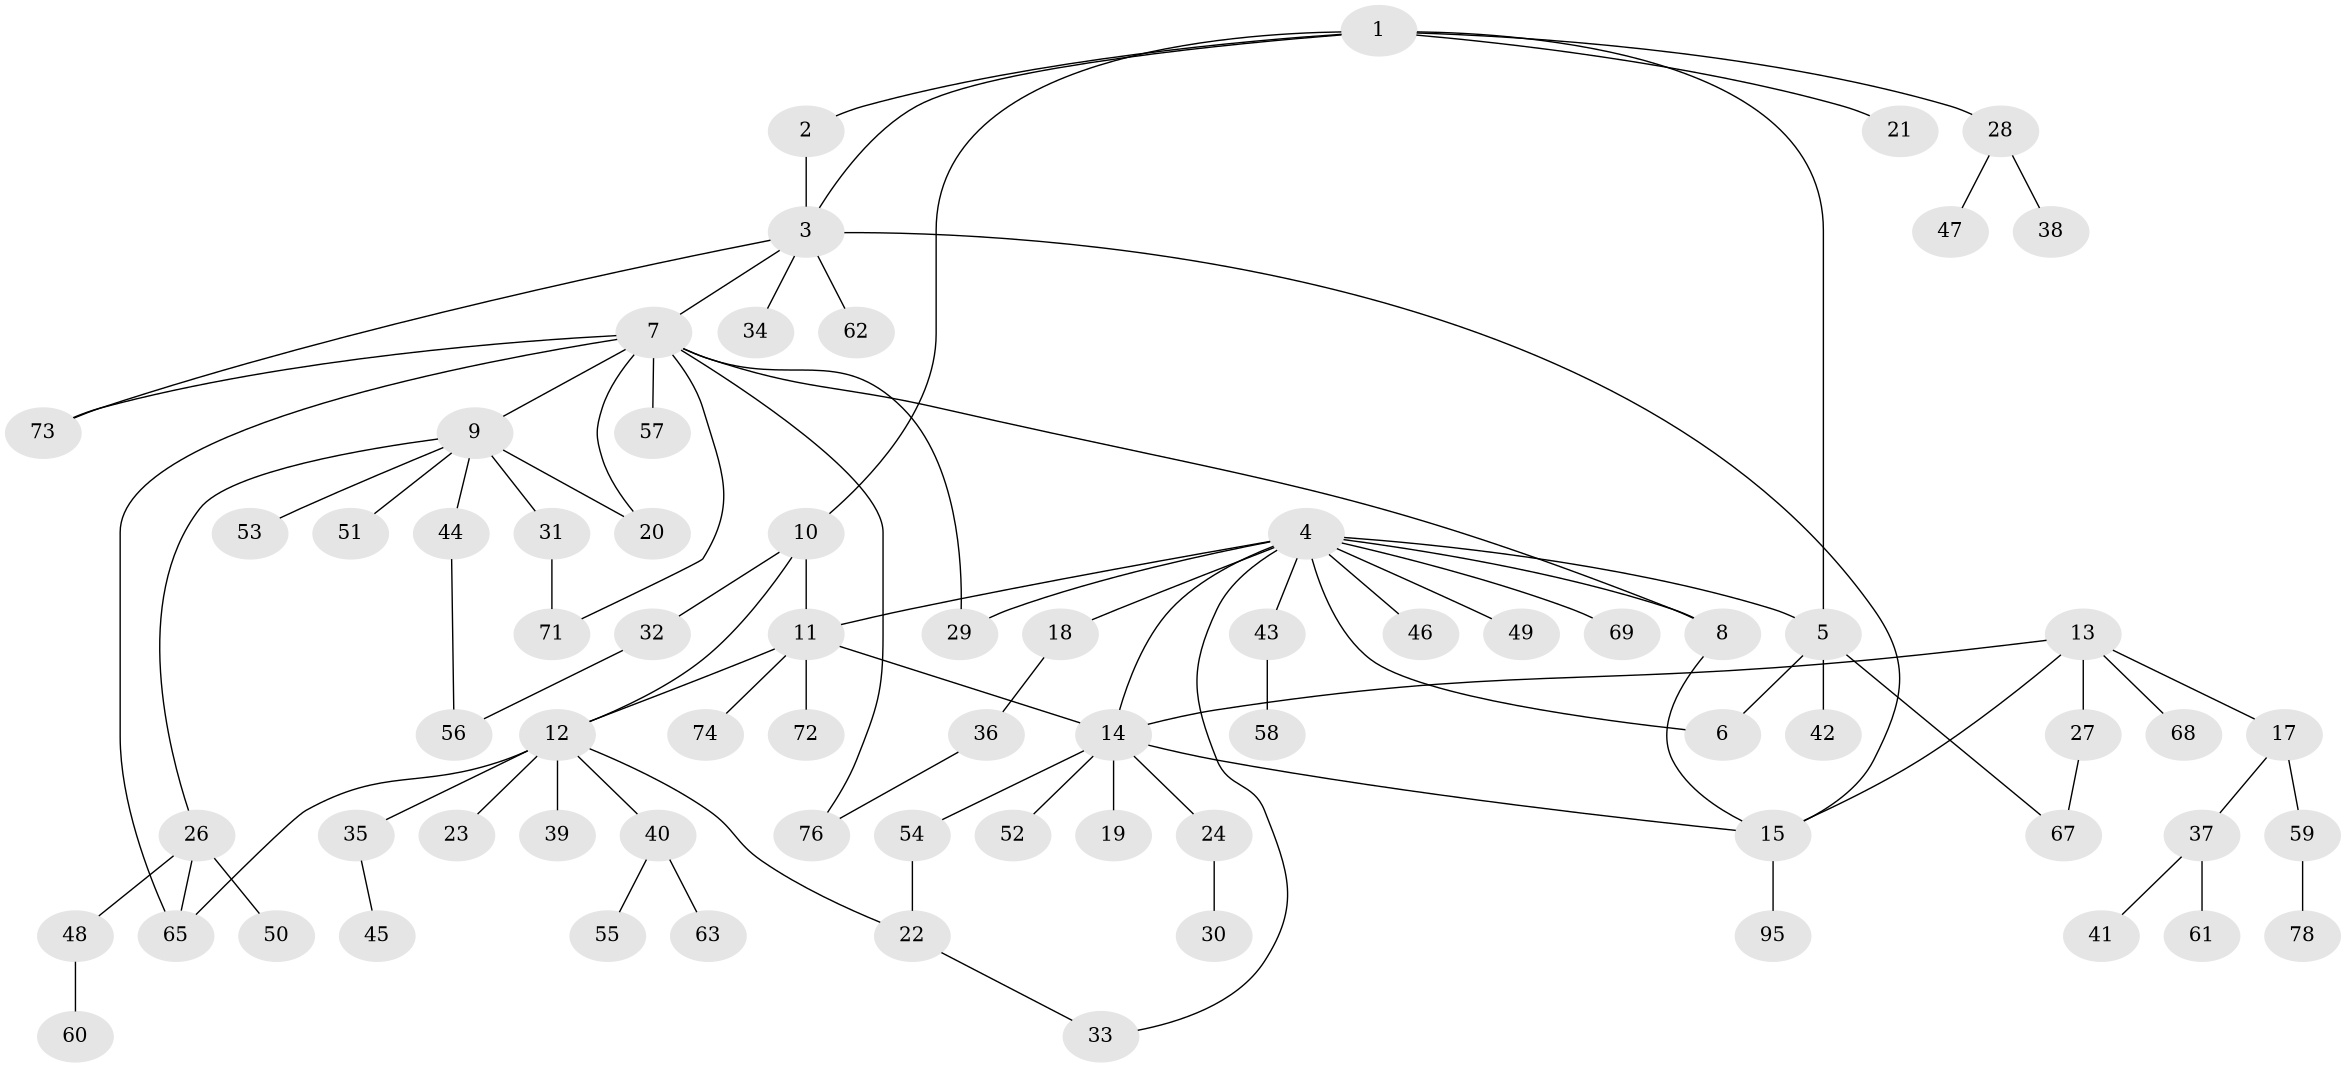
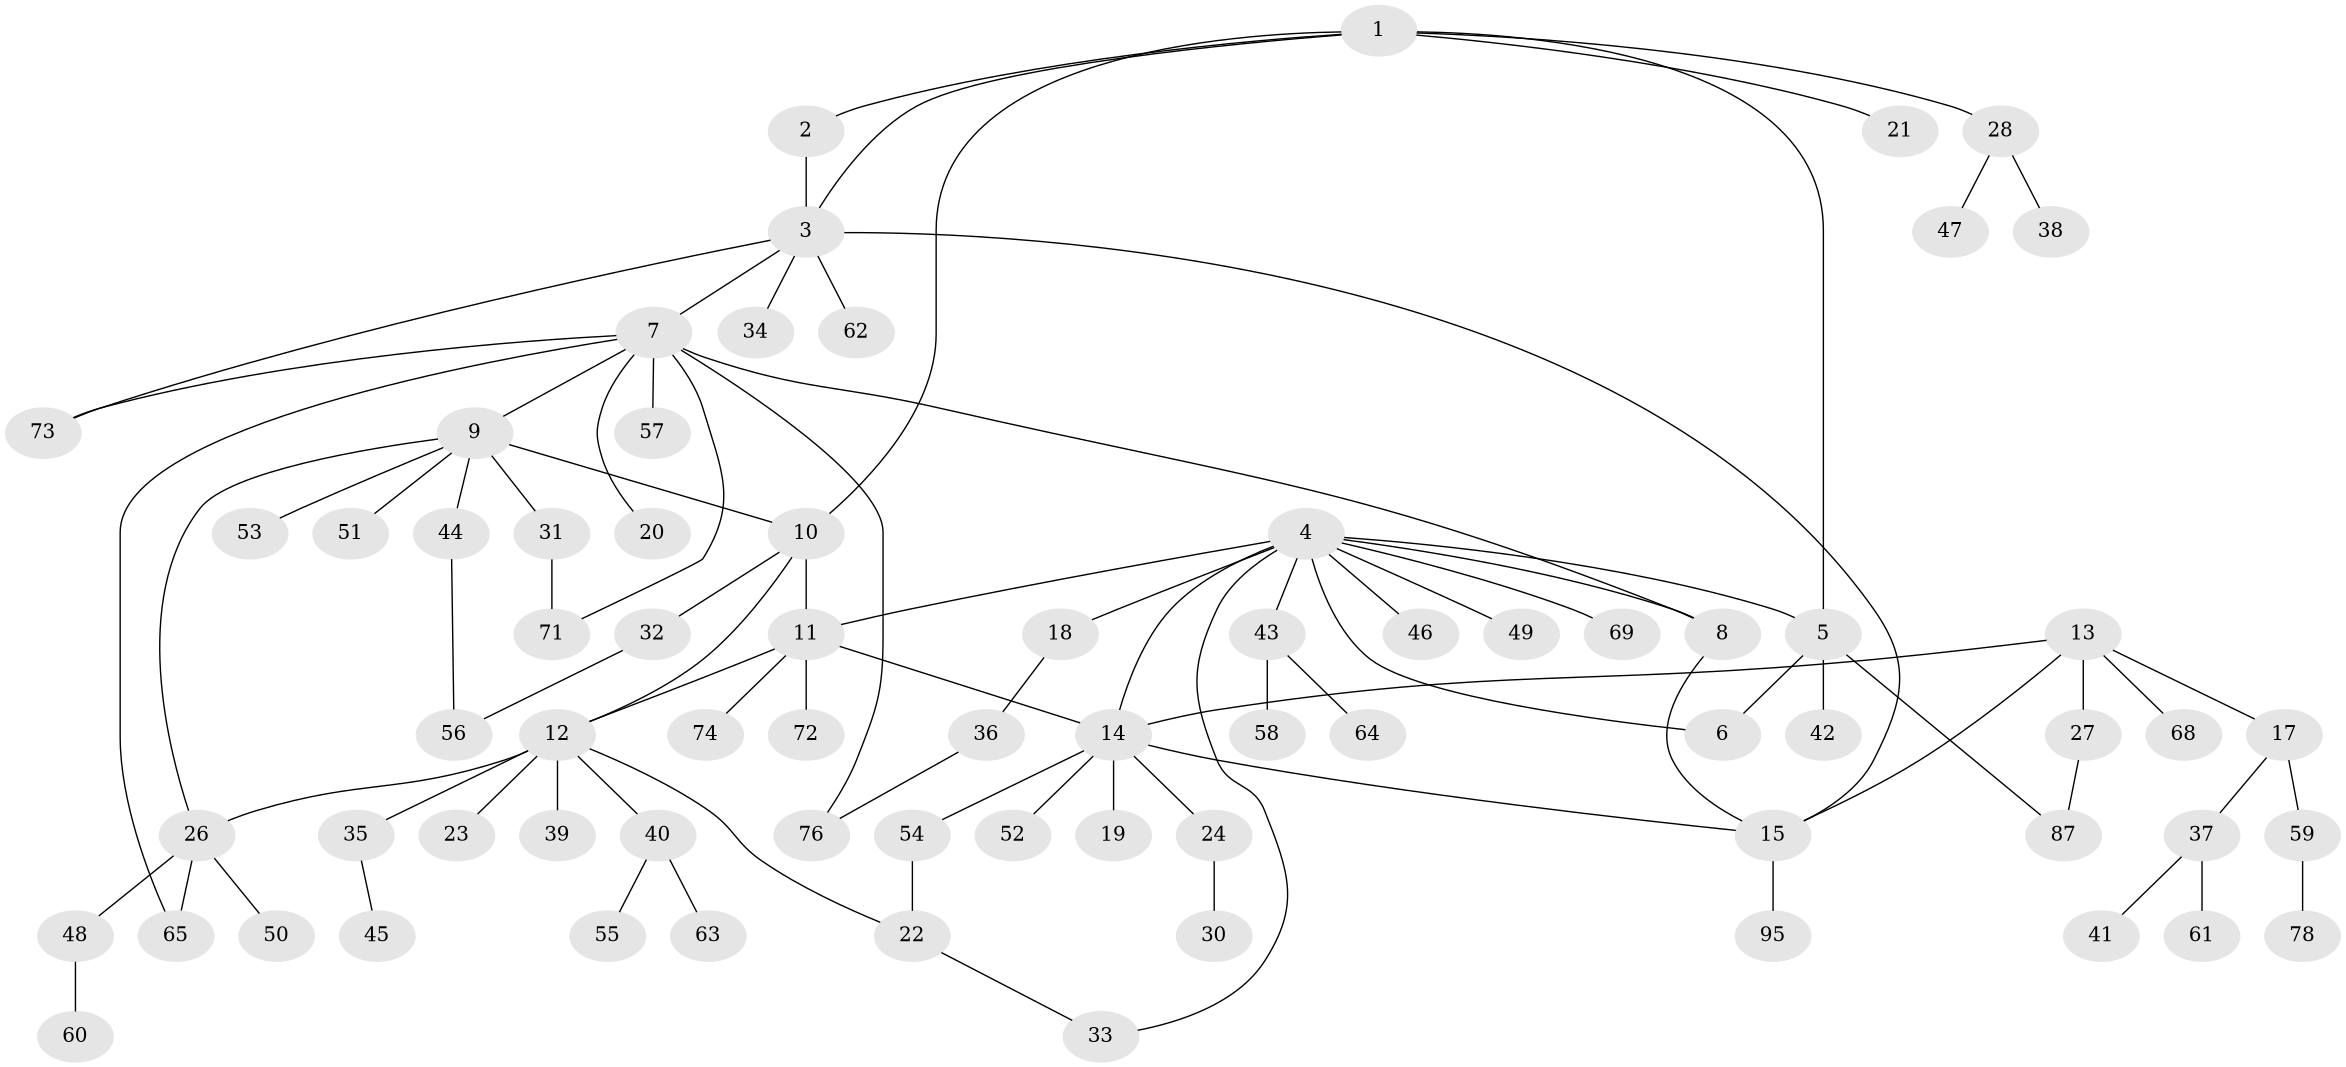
(564, 483) -> (641, 483)
(960, 634) -> none
none -> (1368, 735)
(342, 794) -> (378, 786)
(2064, 836) -> (2064, 836)
